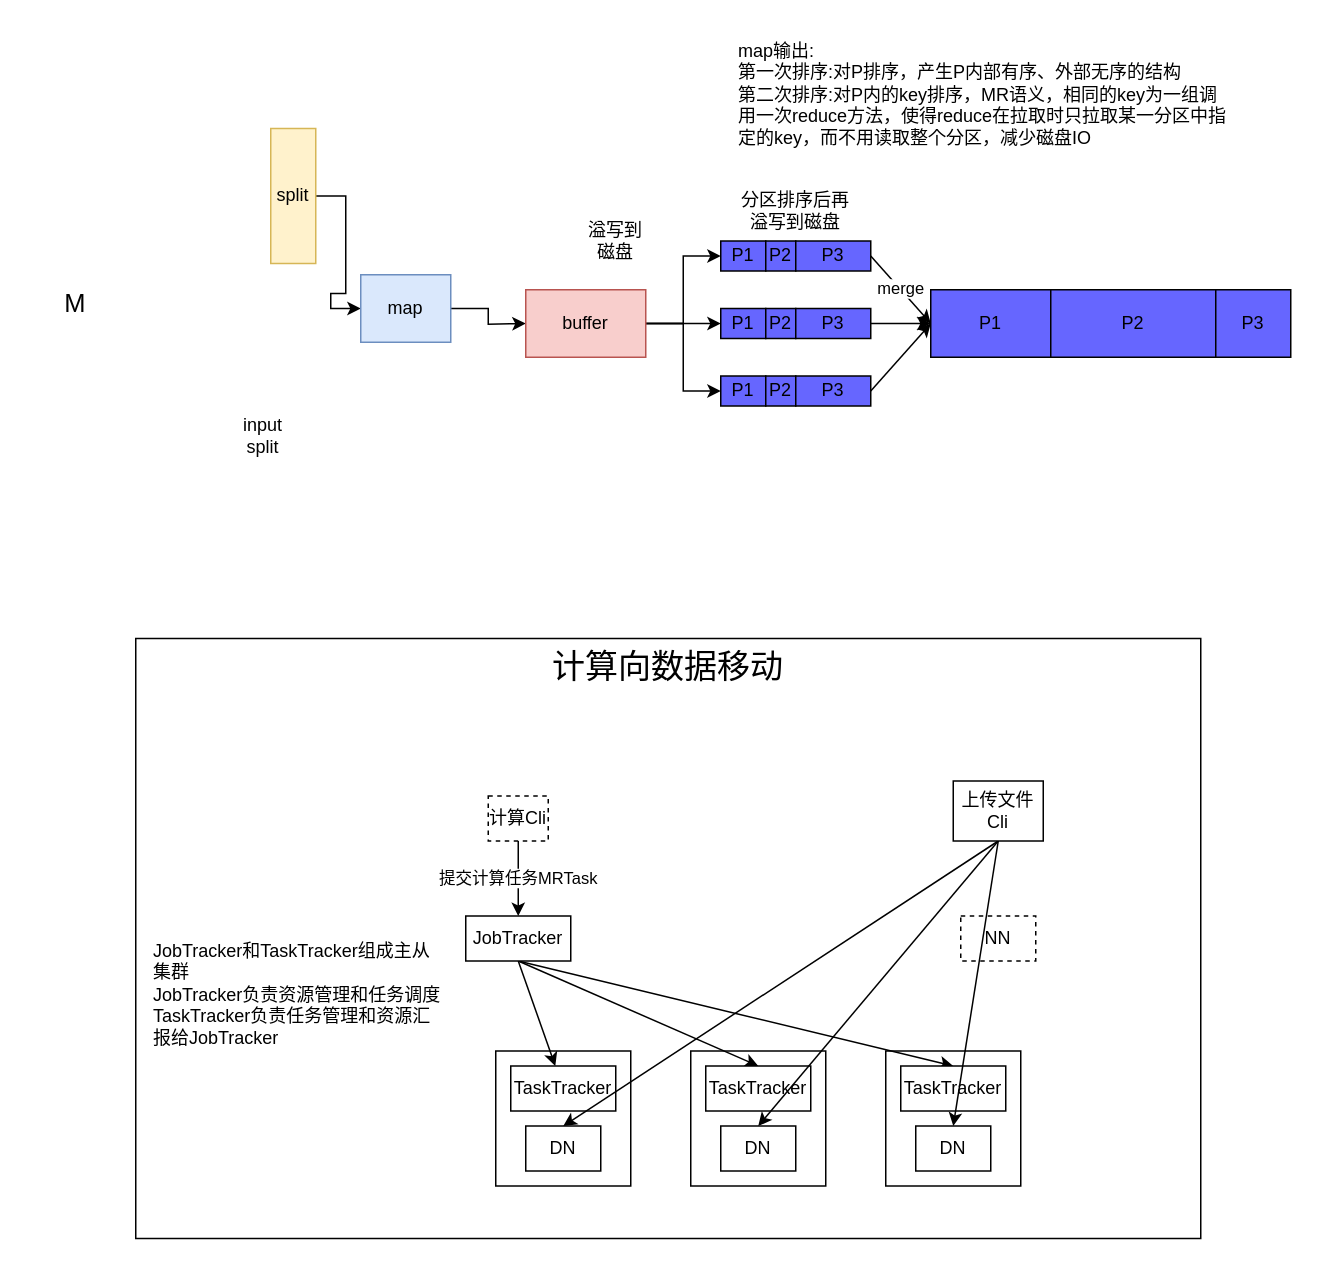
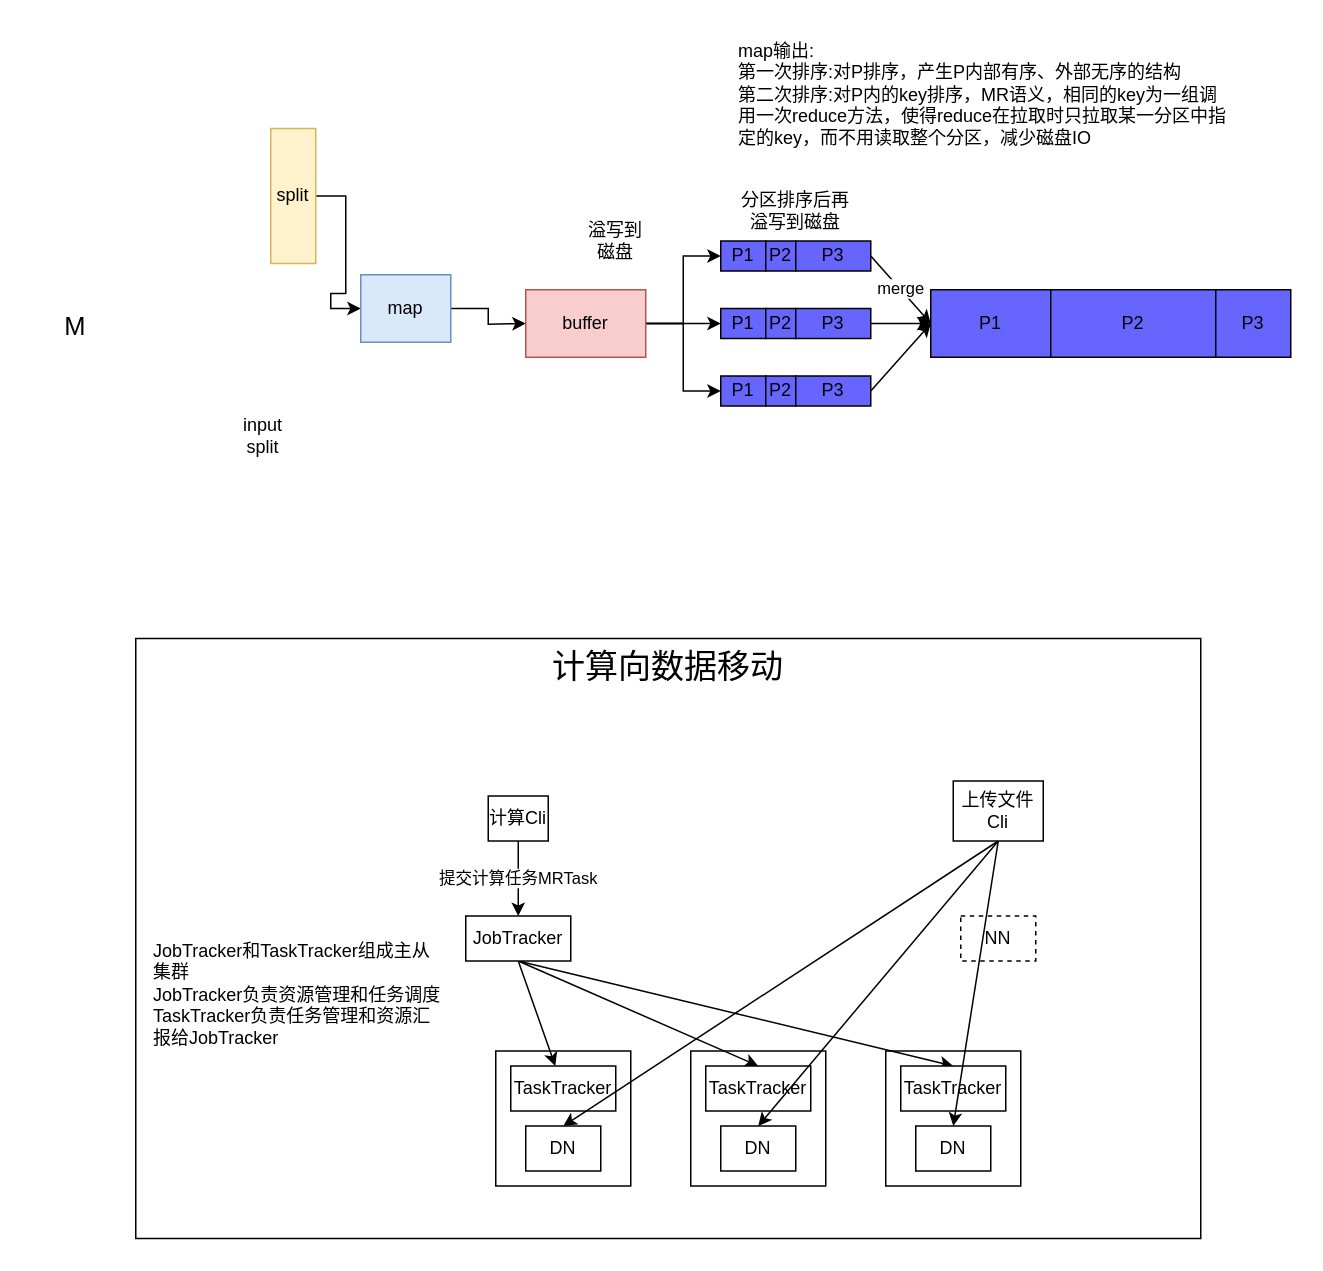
(76, 305) -> (76, 327)
(518, 818) -> (518, 818)
